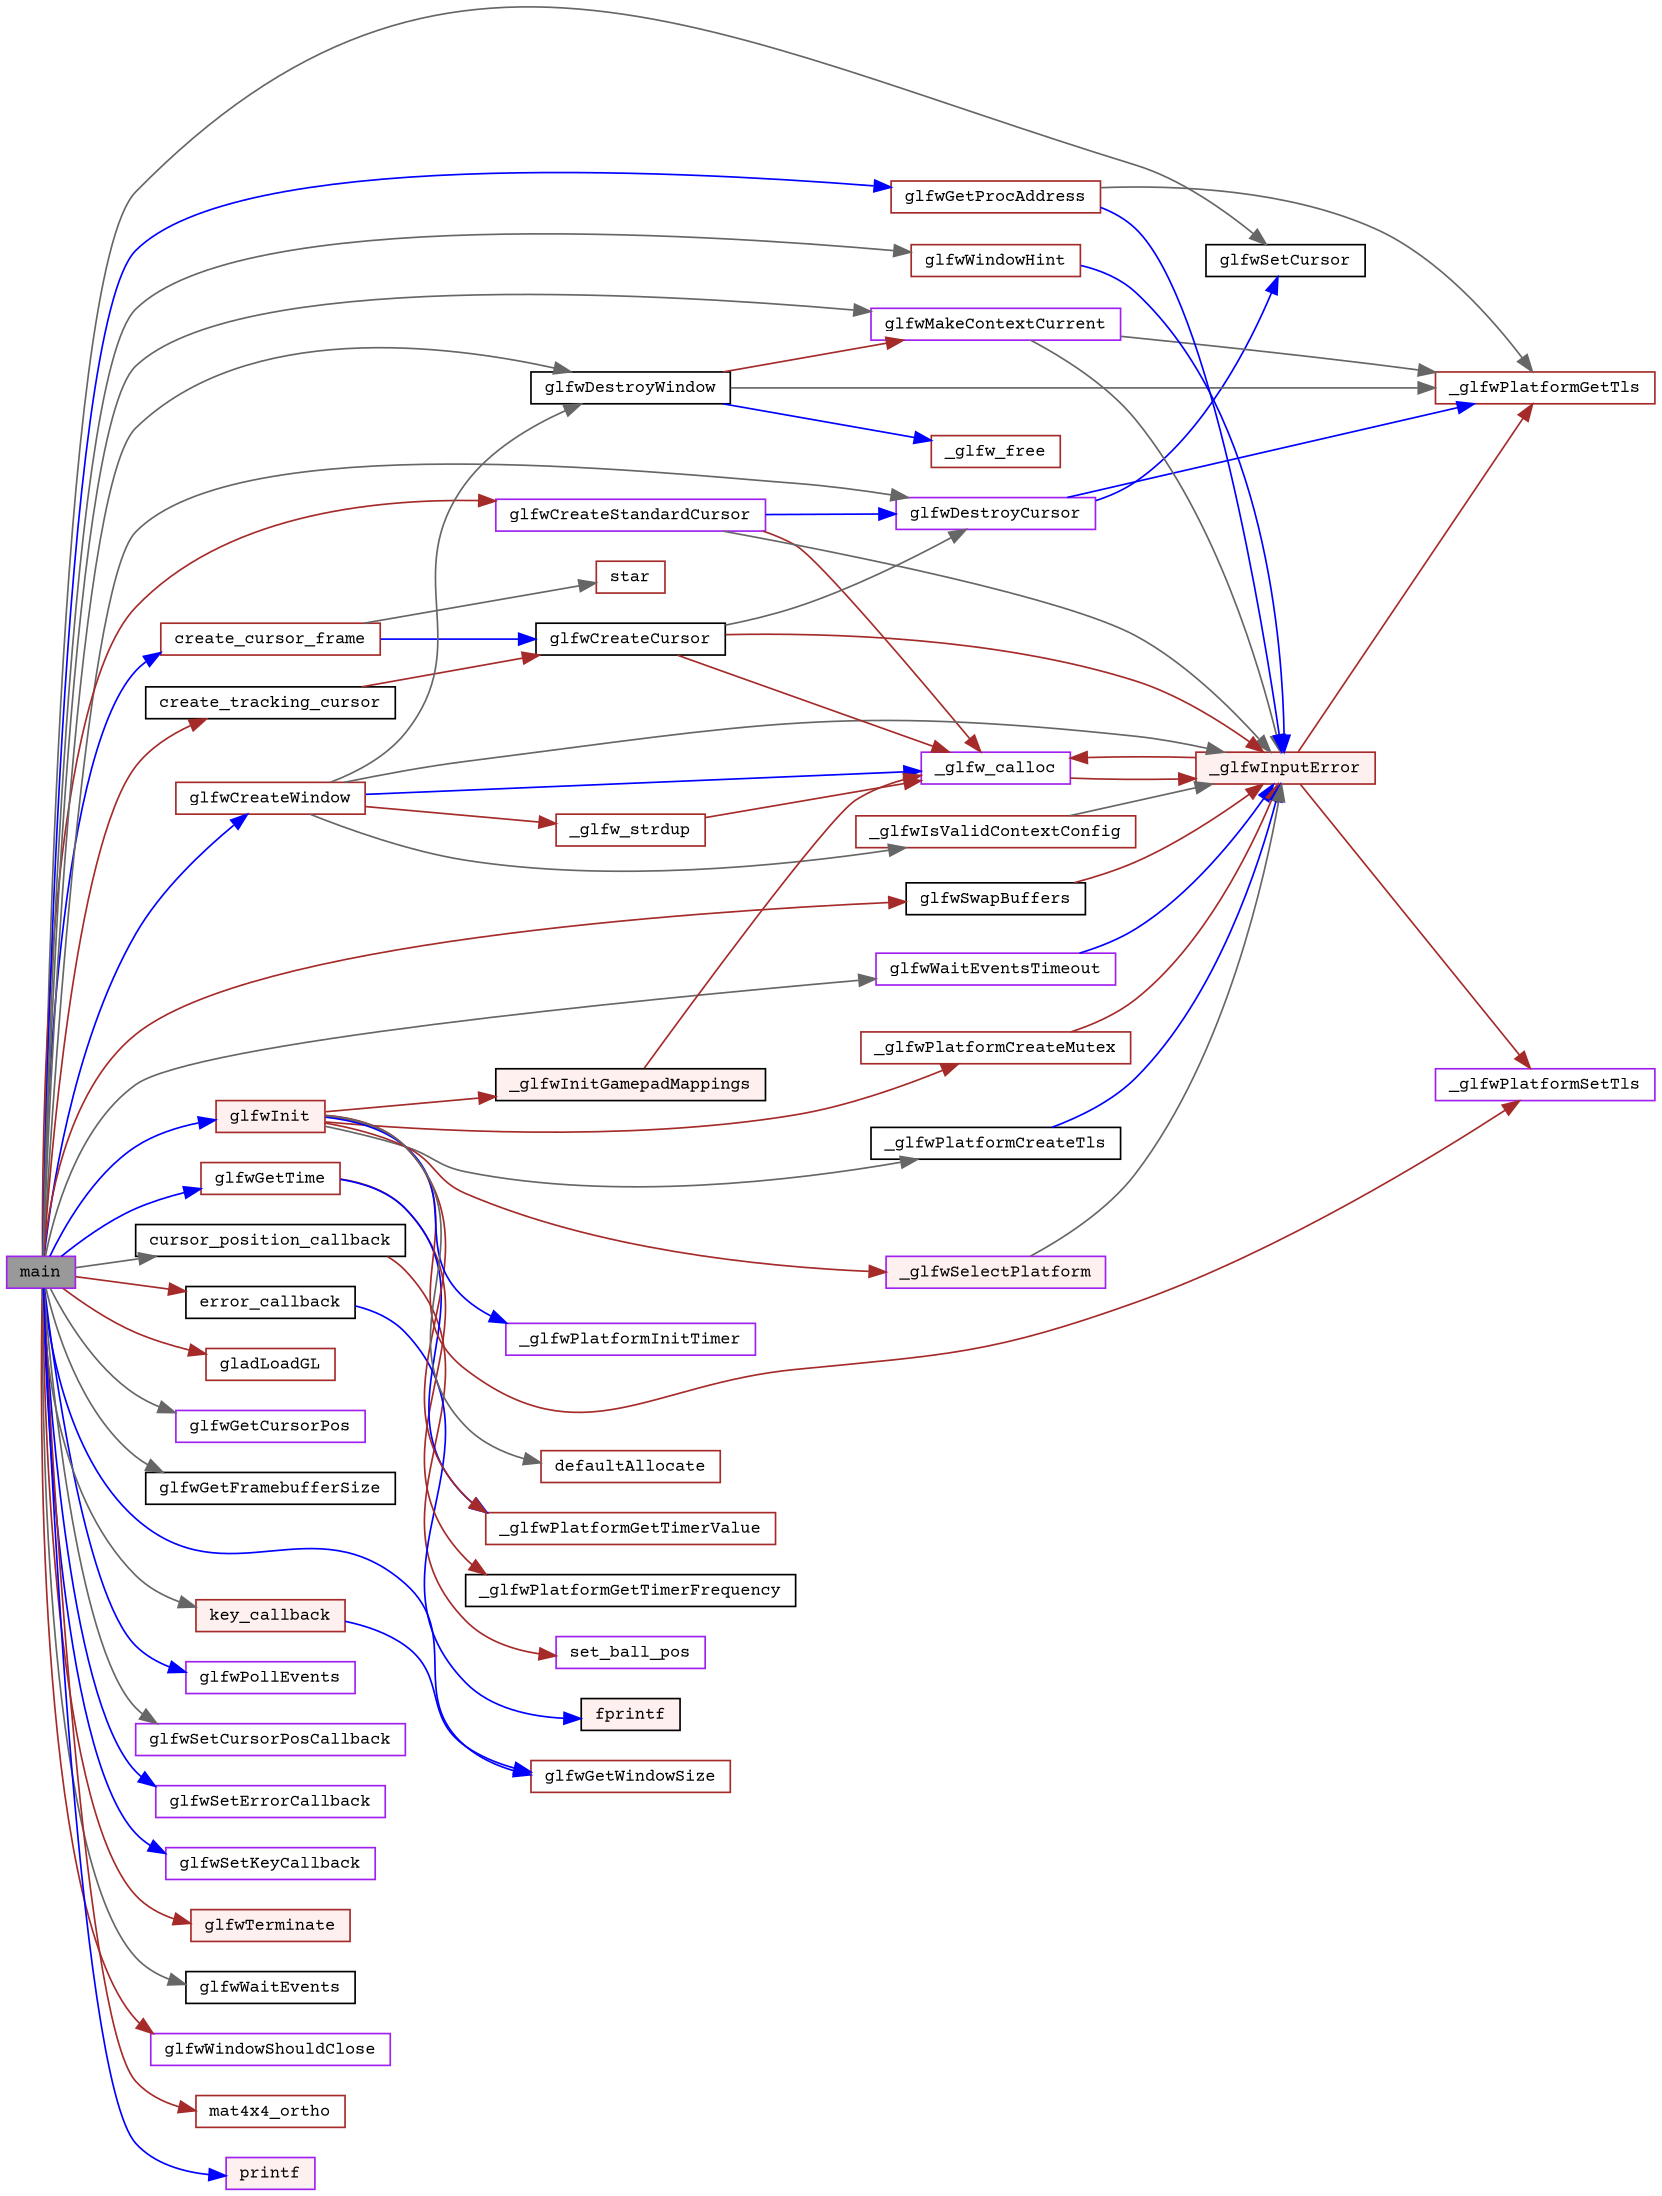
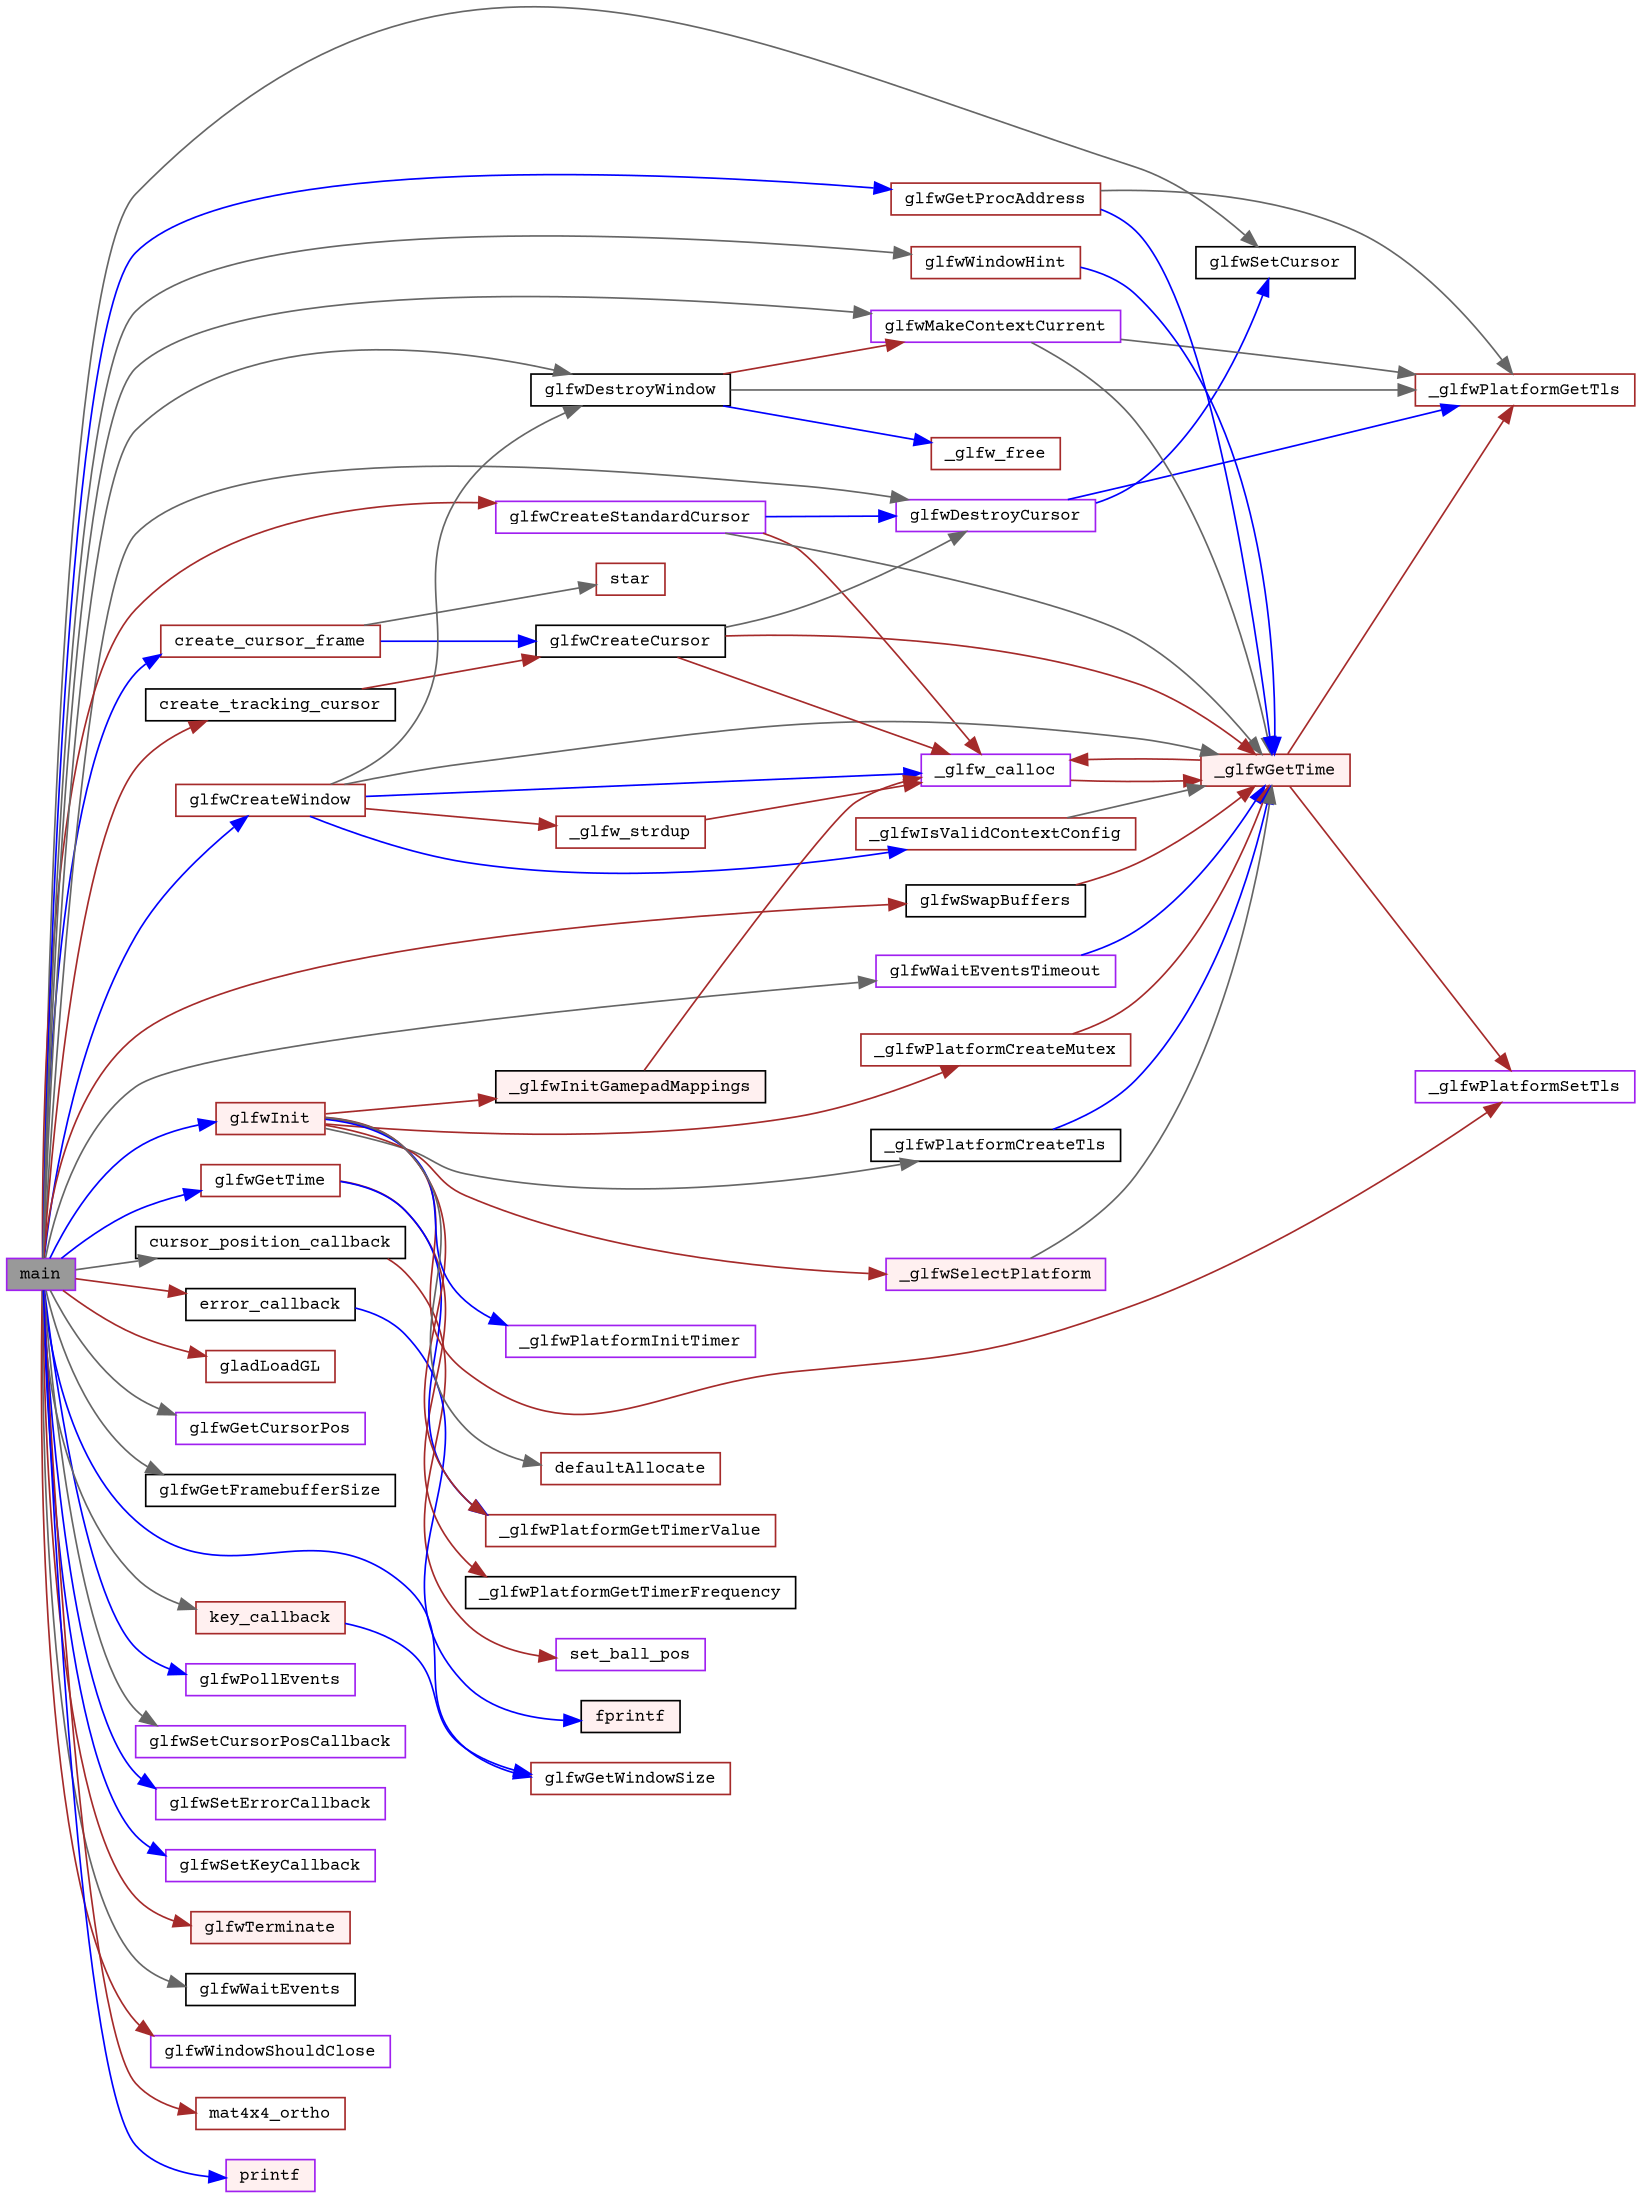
(1286, 768) -> (1276, 770)
(596, 871) -> (596, 873)
